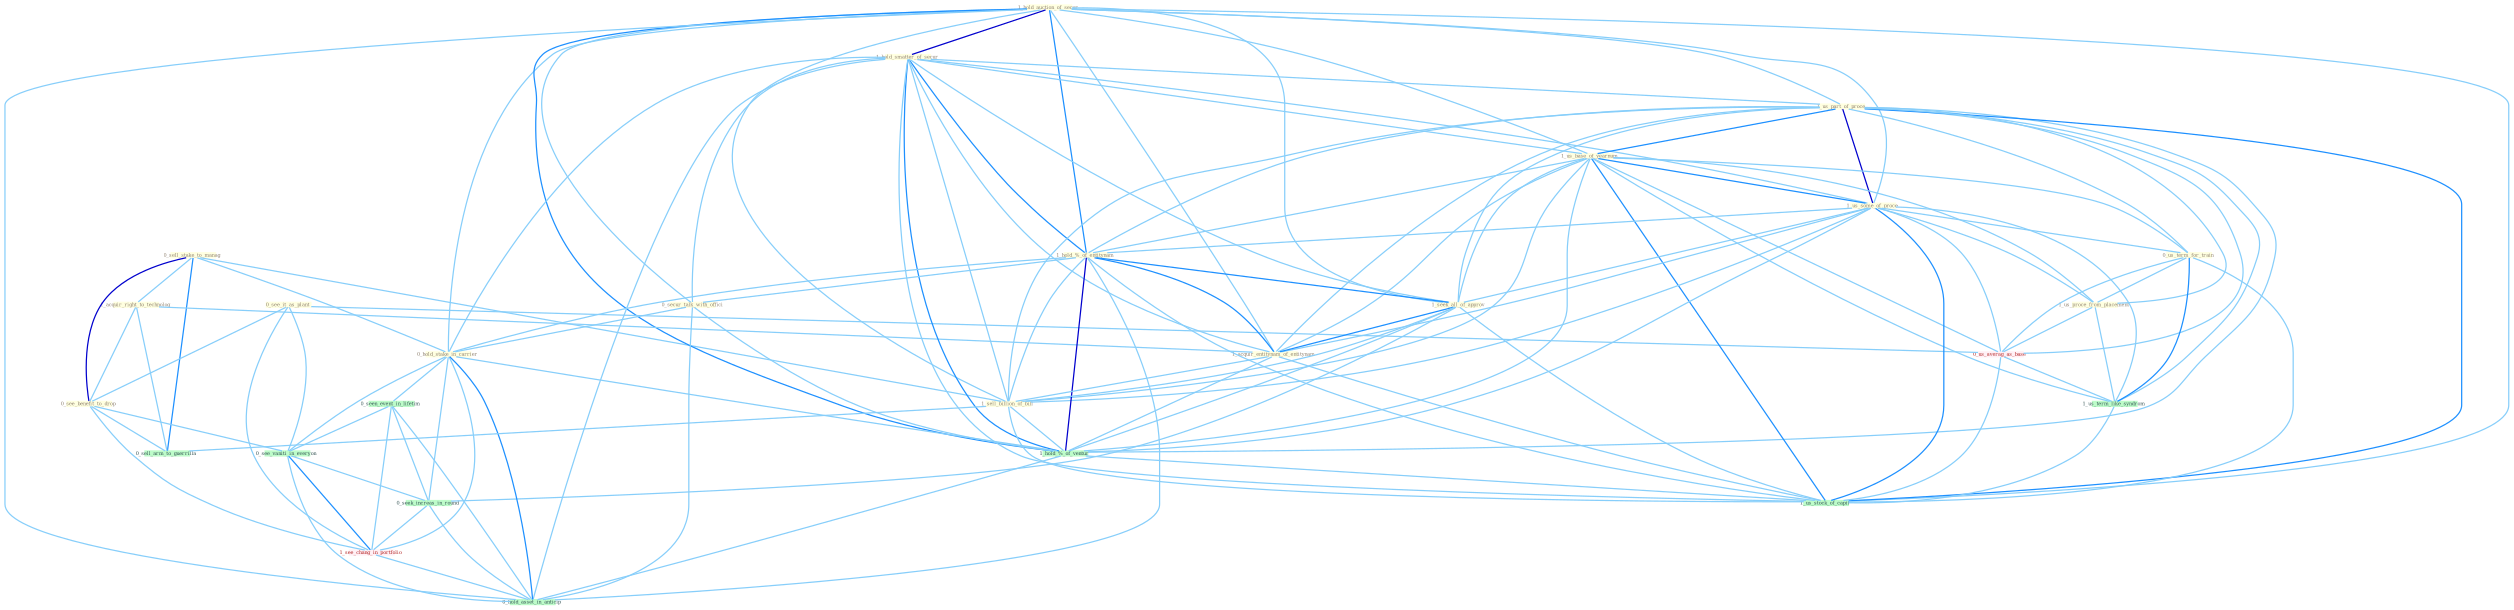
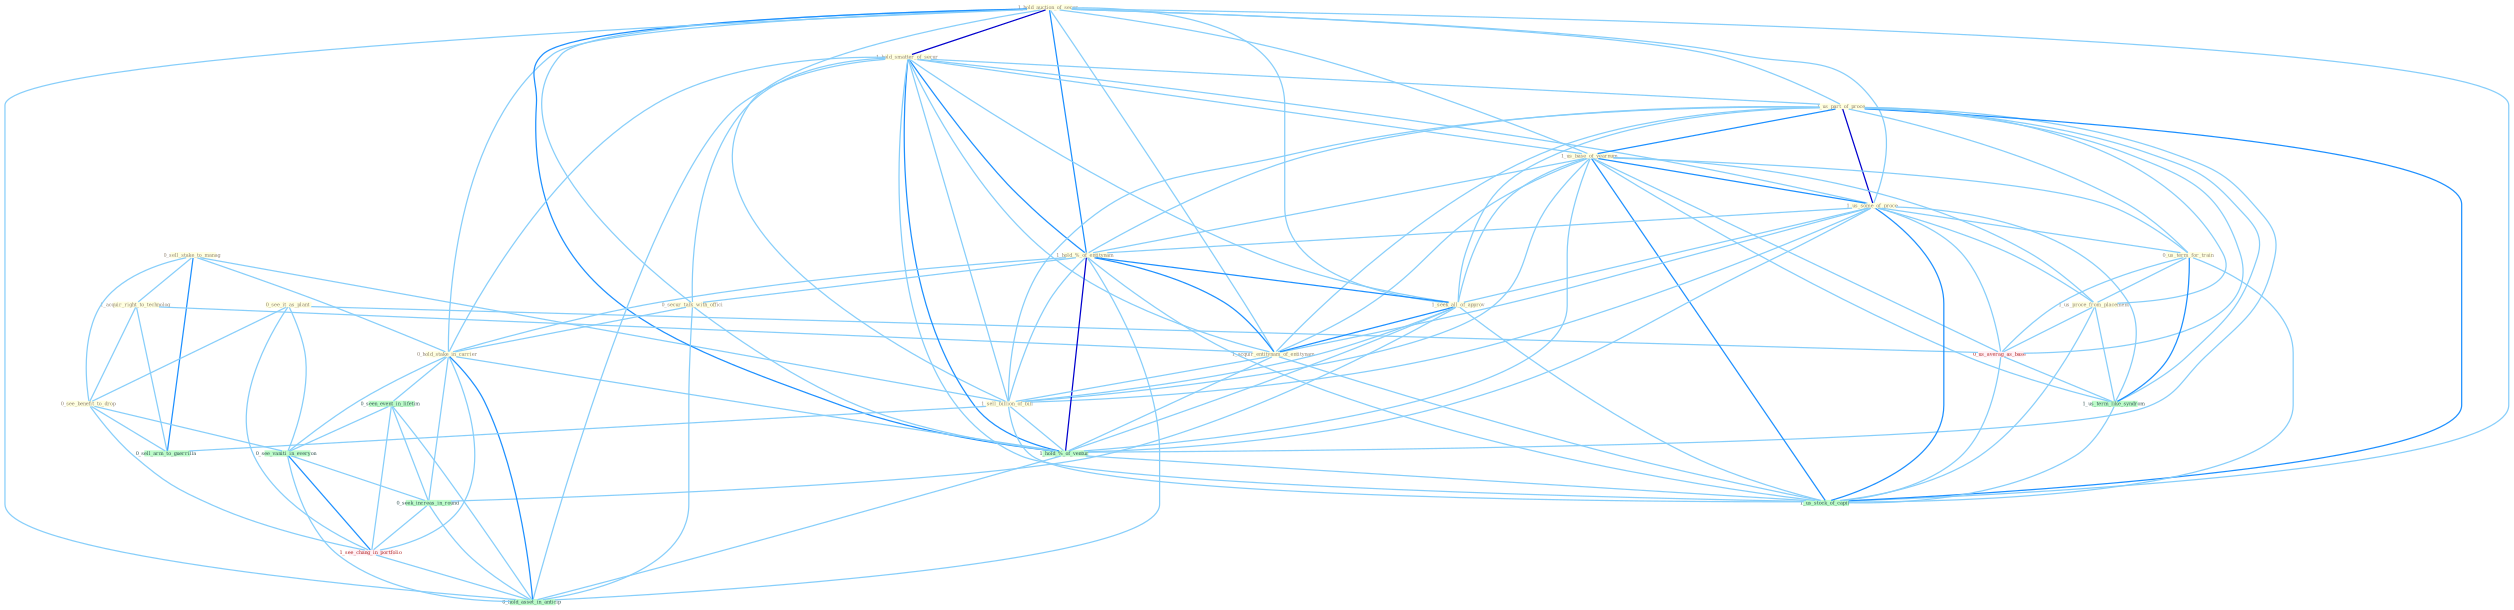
(101, 305) -> (101, 305)
none -> (1996, 443)
